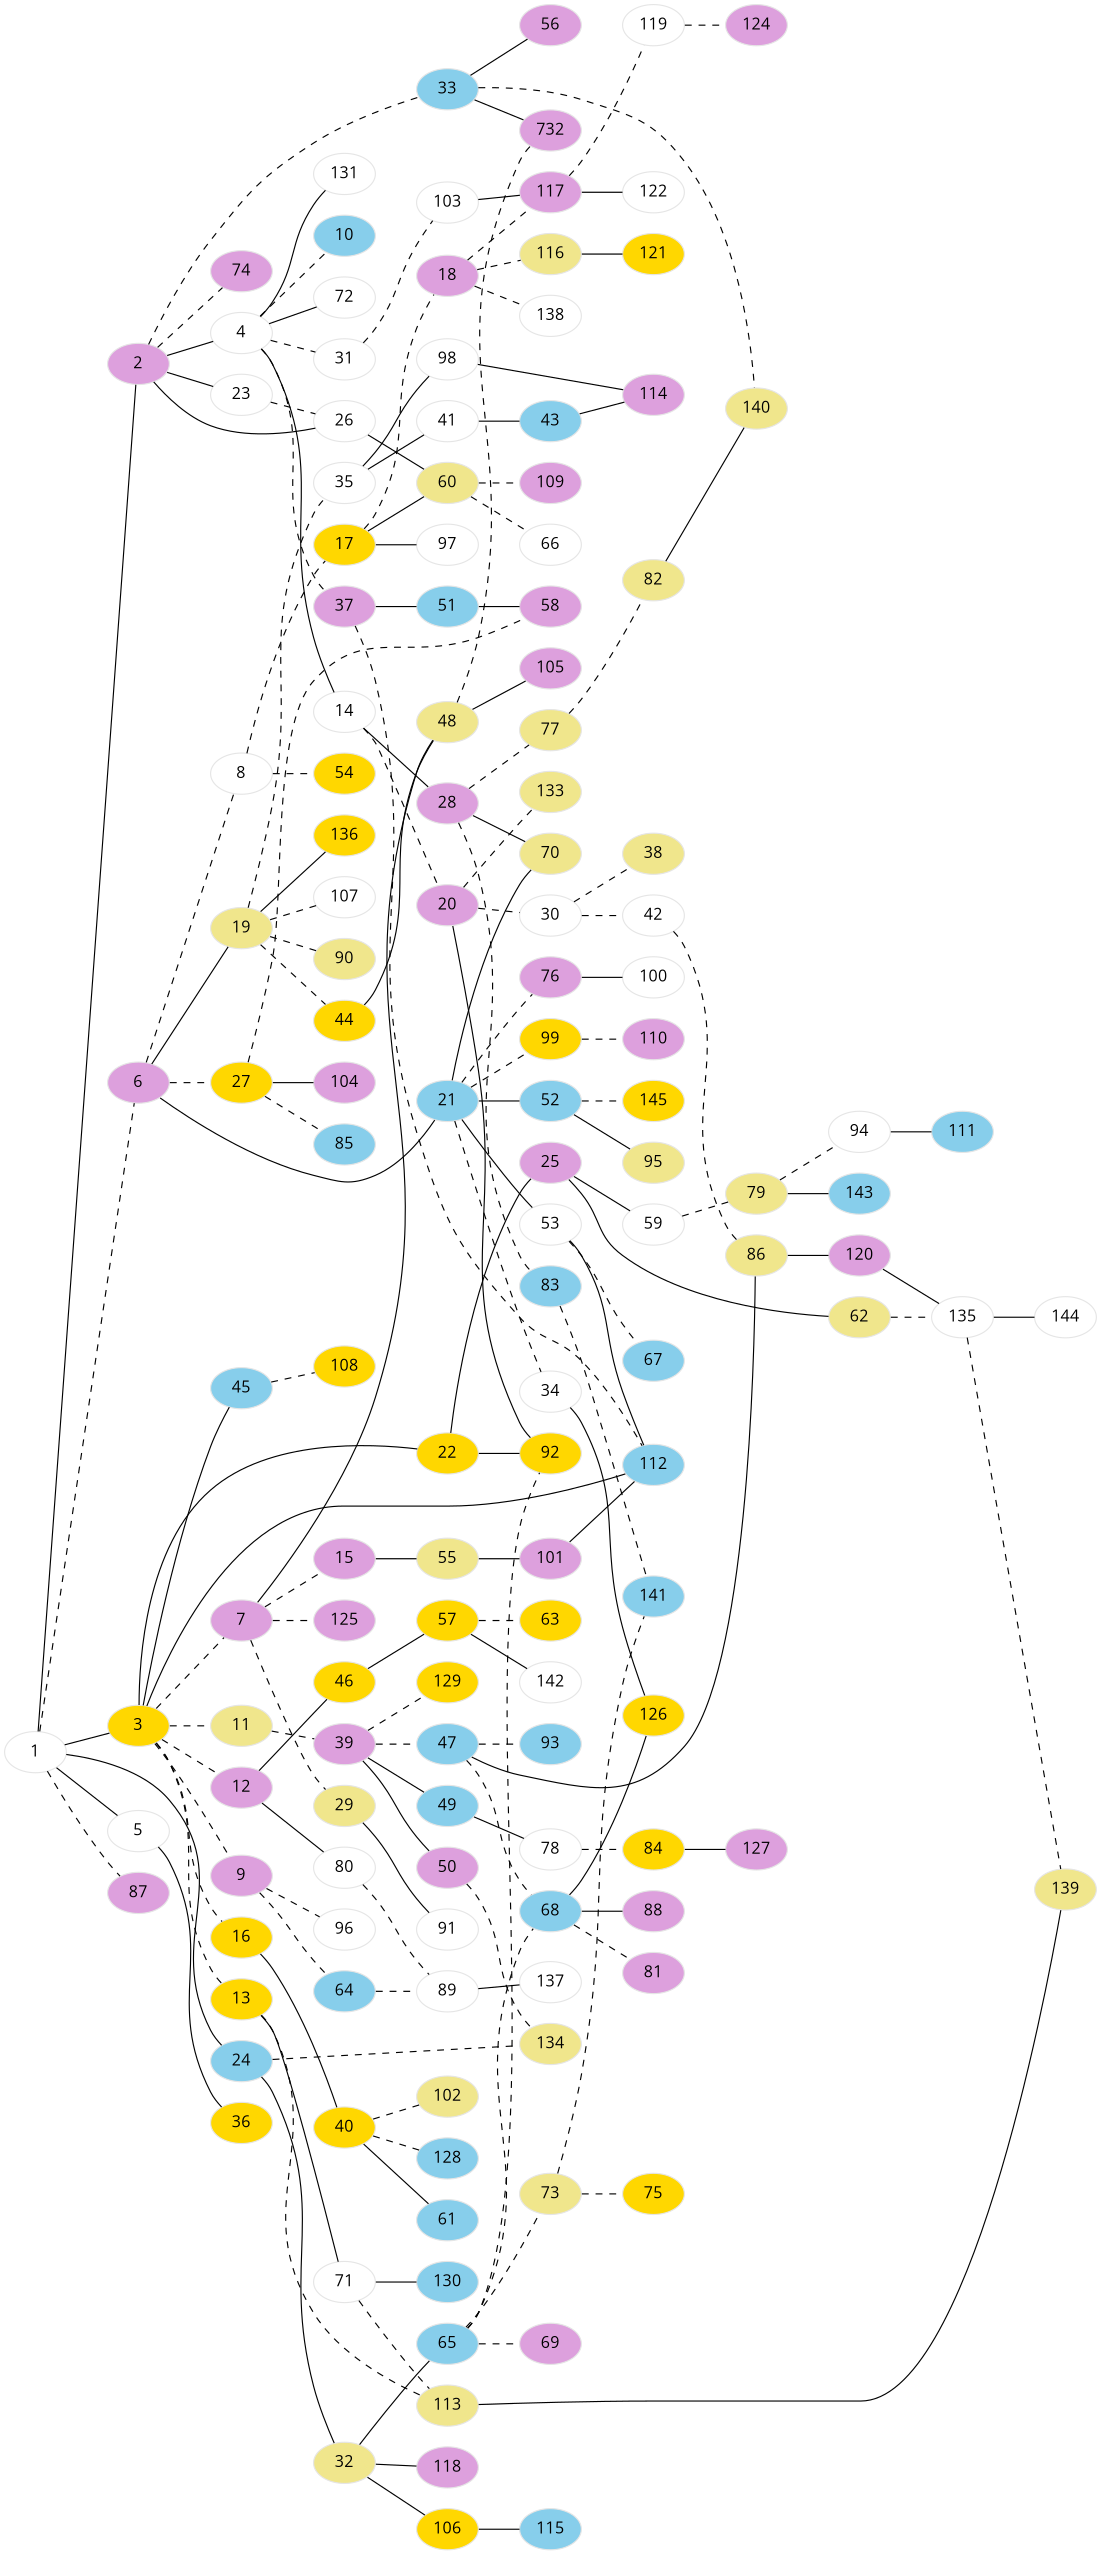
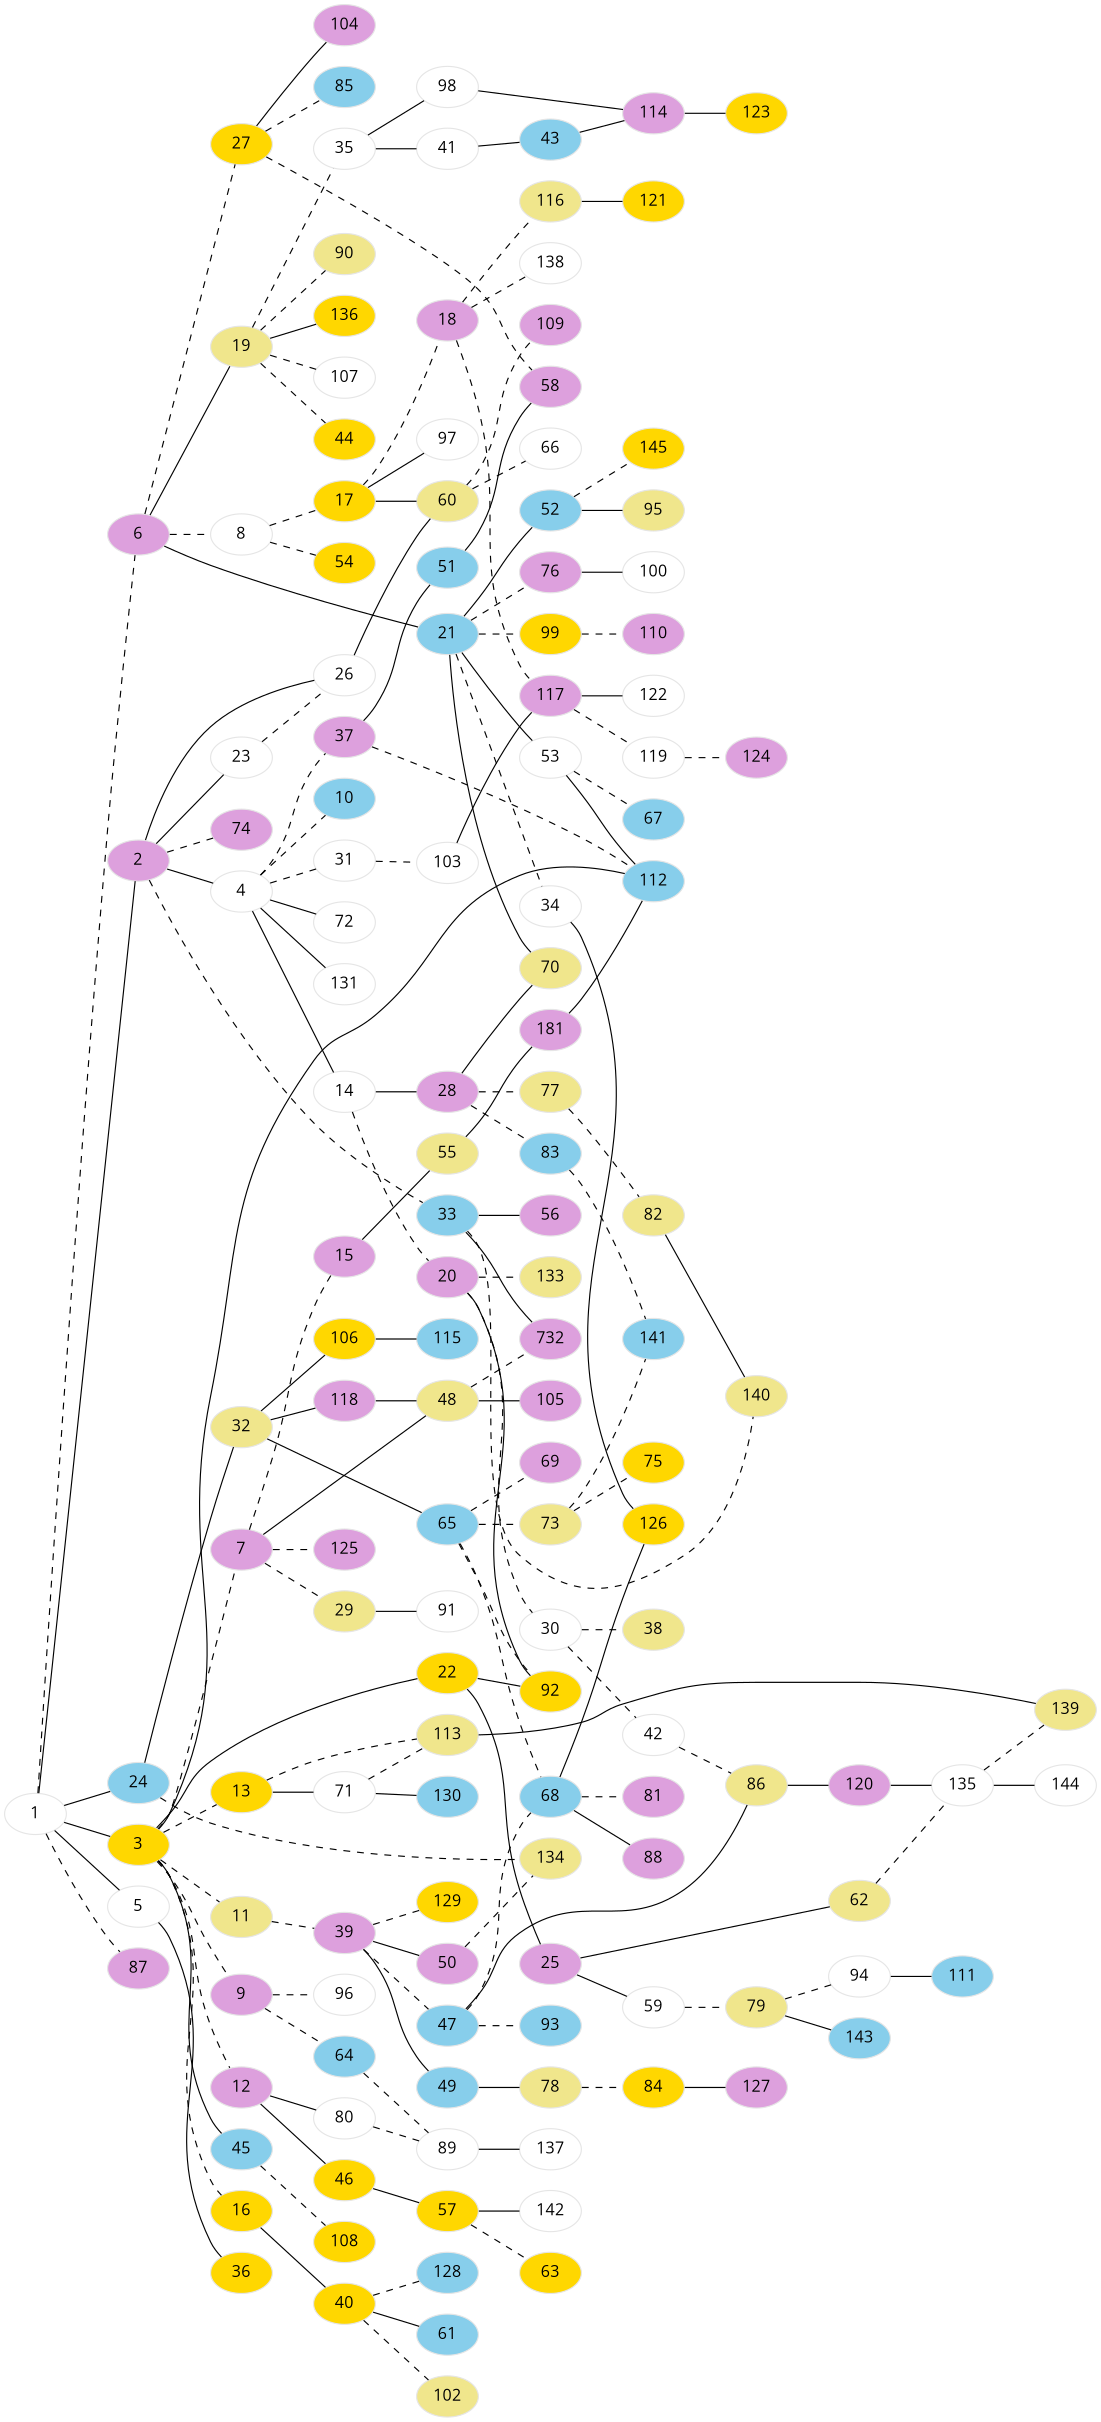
none -> (756, 113)
(400, 887) -> (396, 1401)
(550, 1559) -> (550, 1030)
(550, 1849) -> (550, 2087)
